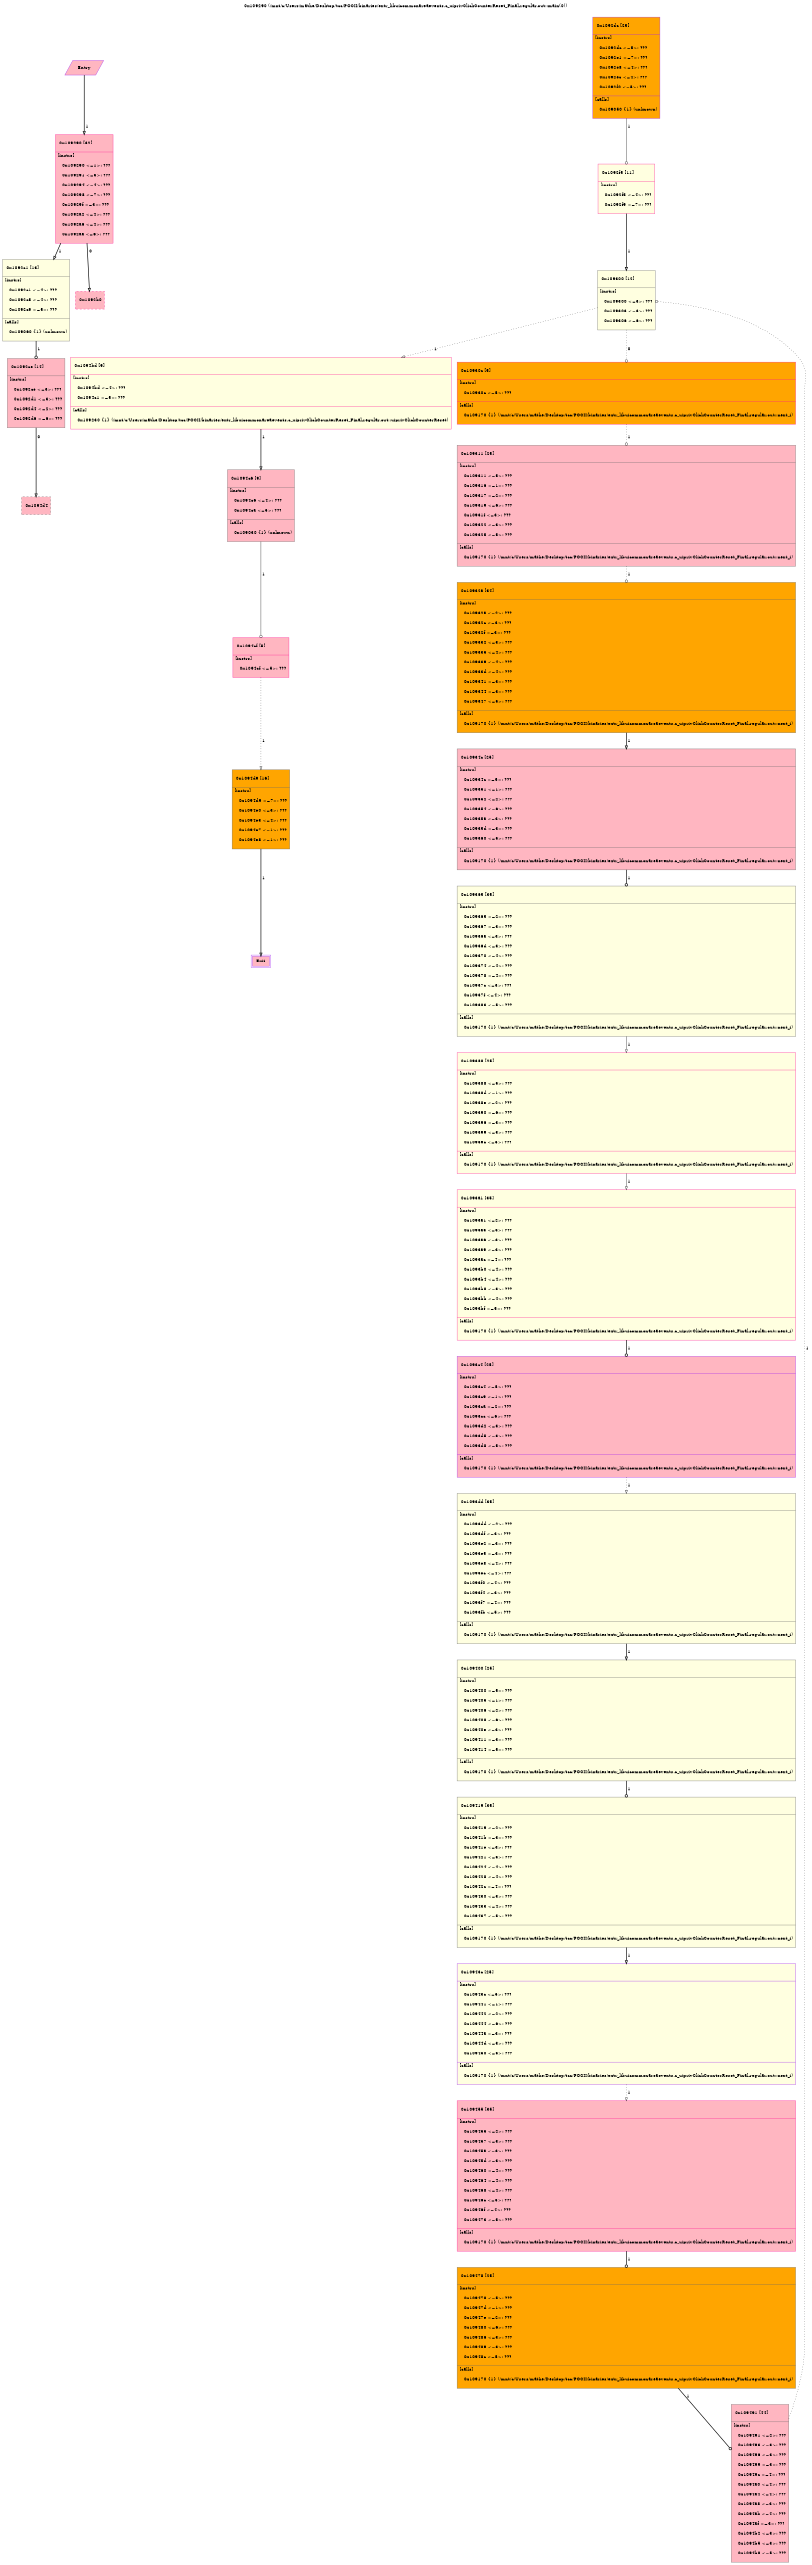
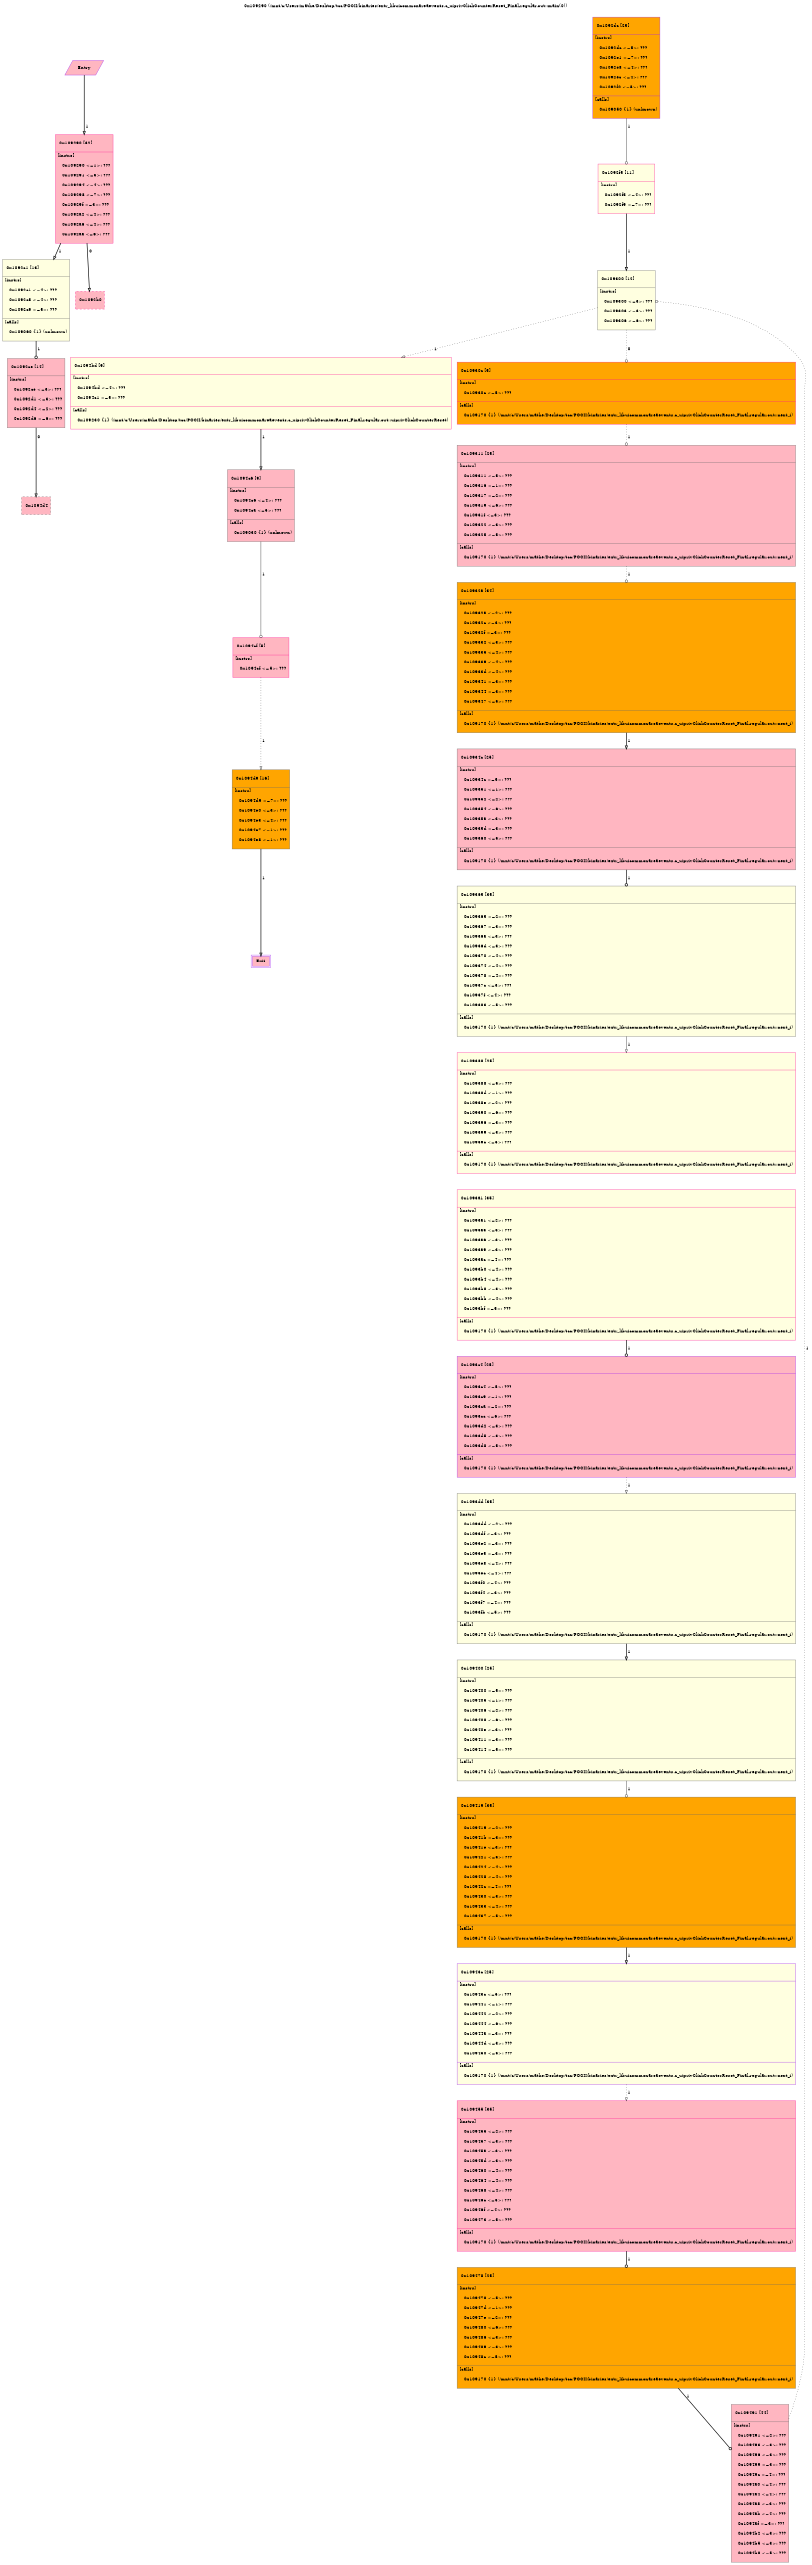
(626, 1180) -> none
(626, 1788) -> (626, 1788)
(626, 1872) -> (626, 1872)
